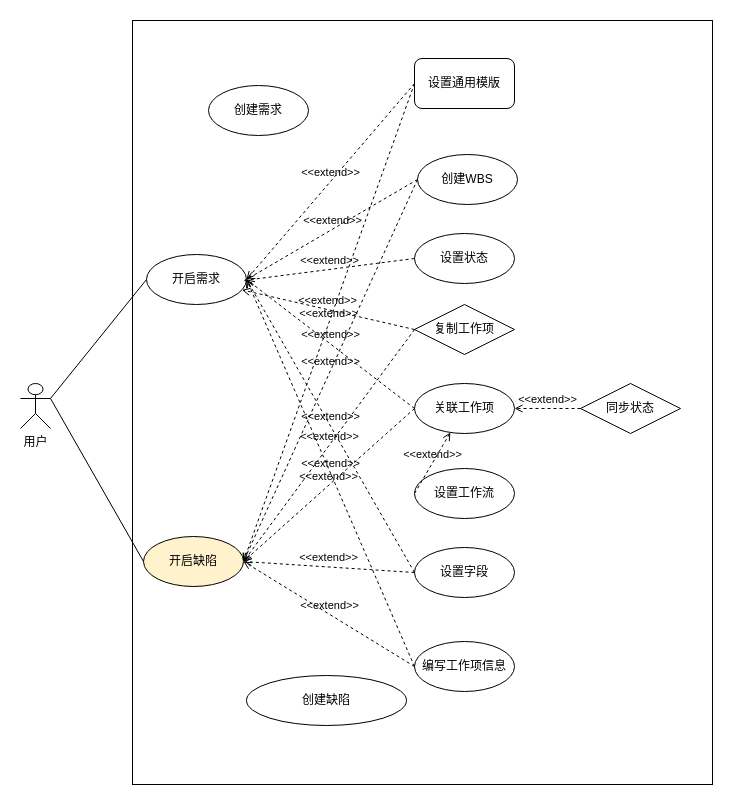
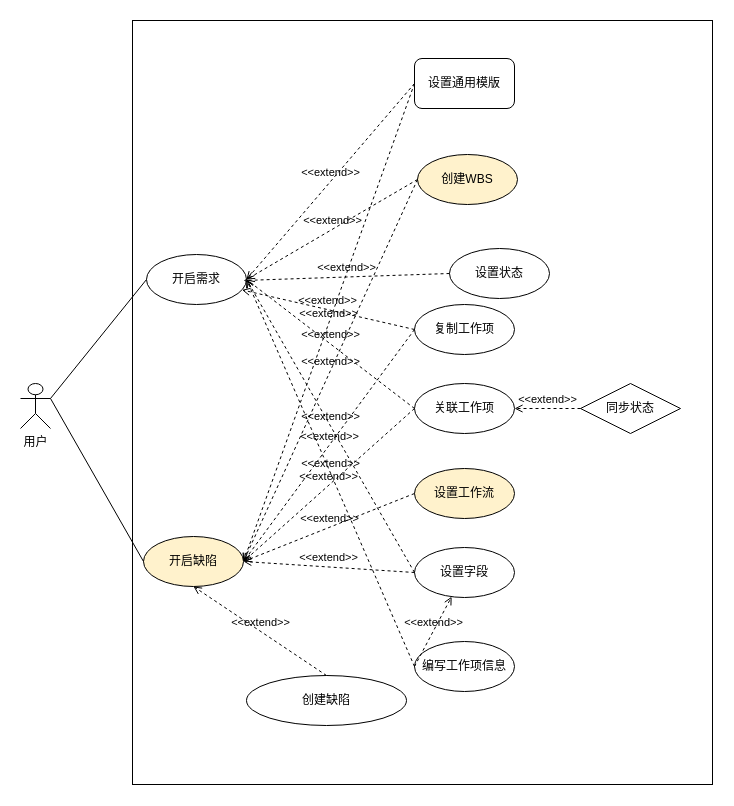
(259, 111) -> none
(468, 180) -> (468, 180)
(465, 259) -> (500, 274)
(465, 330) -> (465, 330)
(432, 464) -> (331, 527)
(465, 494) -> (465, 494)
(329, 614) -> (433, 632)
none -> (261, 632)
